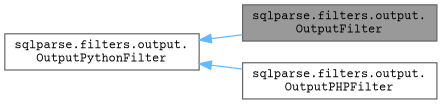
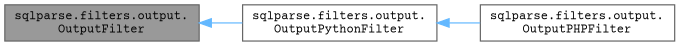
(227, 37) -> (227, 23)
